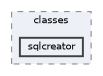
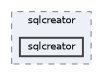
(51, 21) -> (51, 21)
